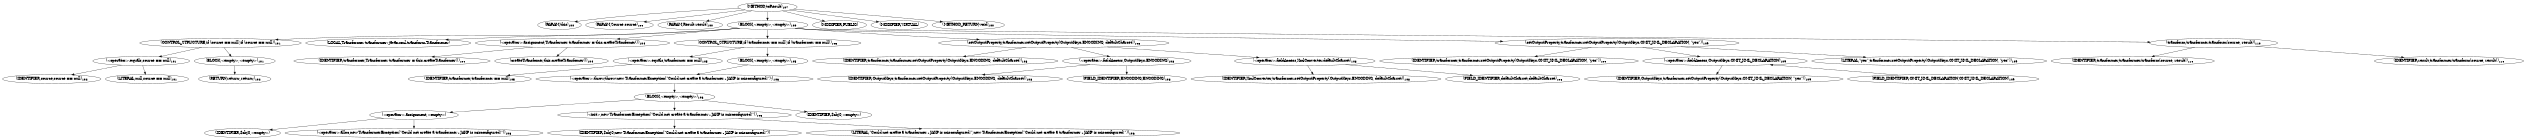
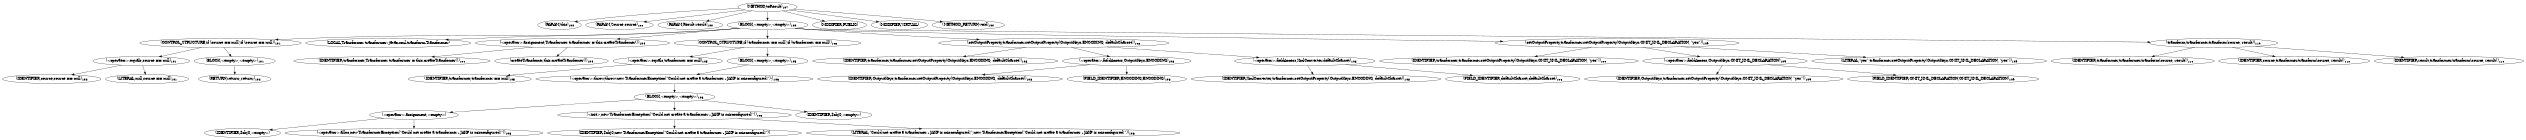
none -> (2294, 61)
(1835, 70) -> (1831, 70)
